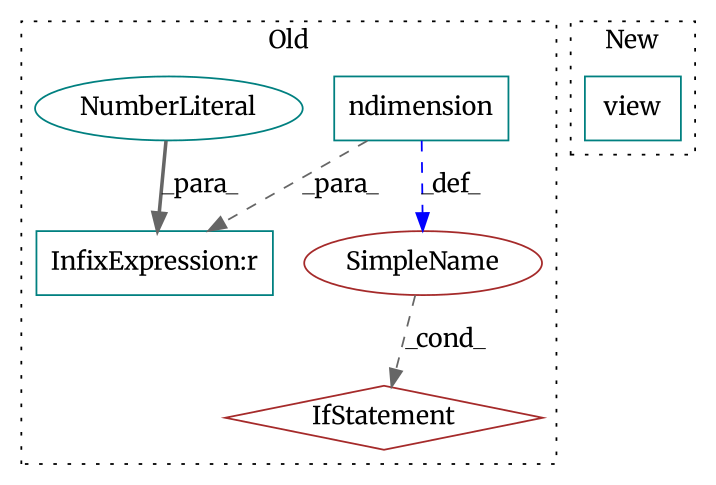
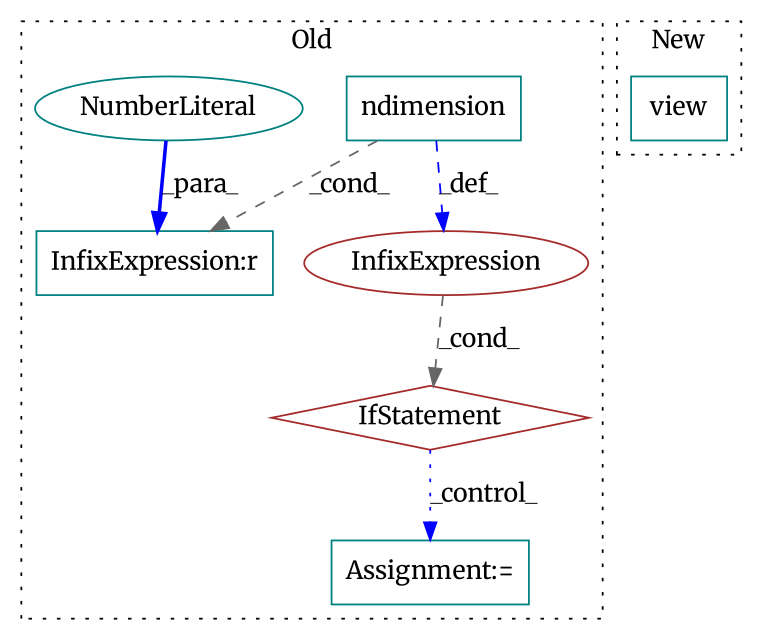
(163, 177) -> (163, 177)
(340, 186) -> (350, 186)
(423, 263) -> (446, 263)
none -> (430, 572)
